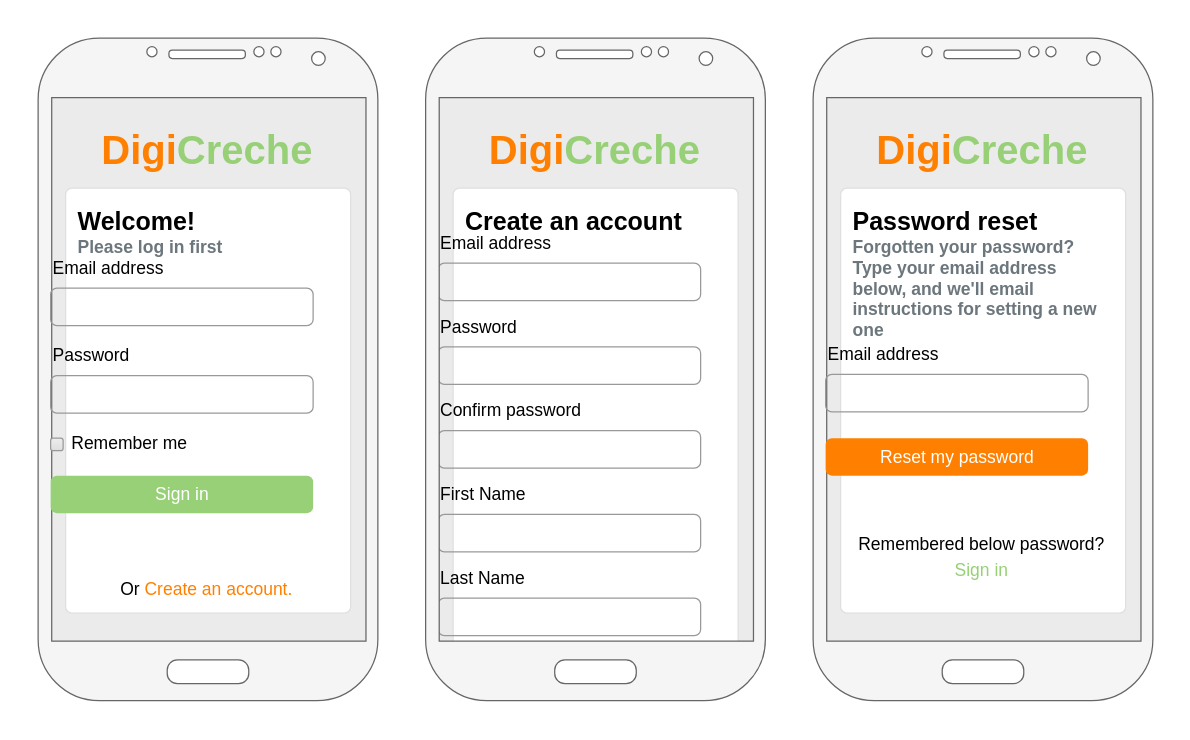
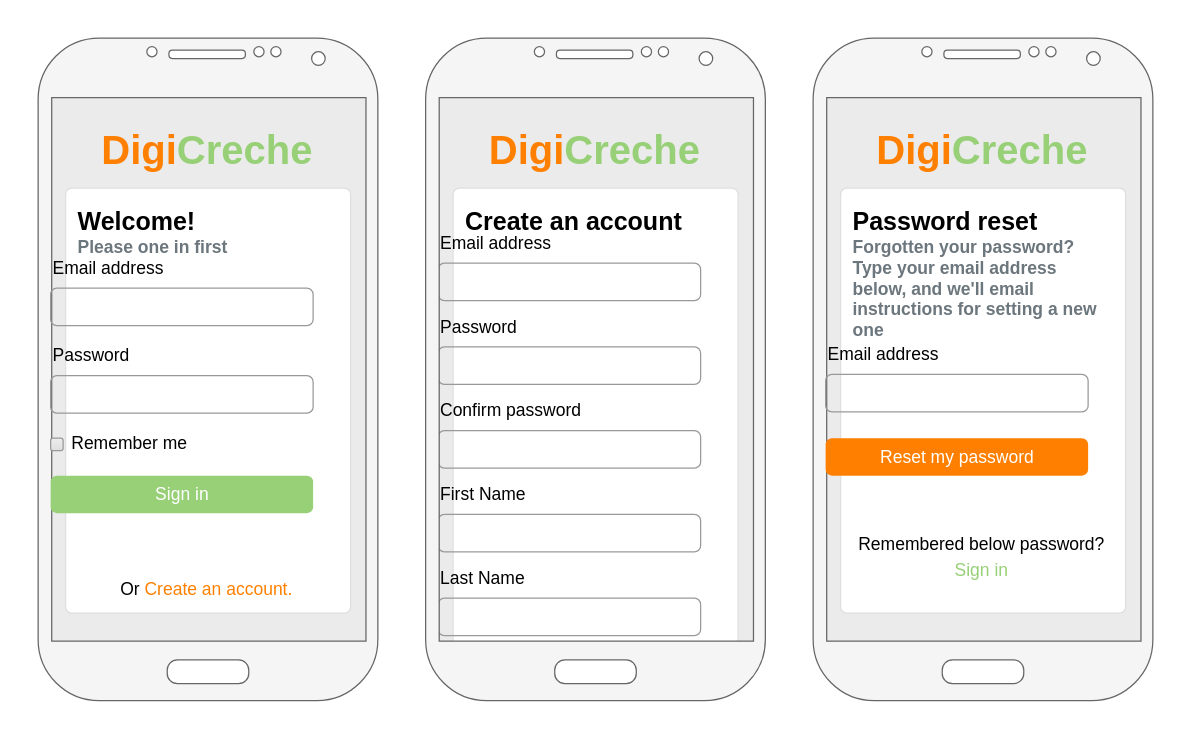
(155, 228) -> (158, 228)
